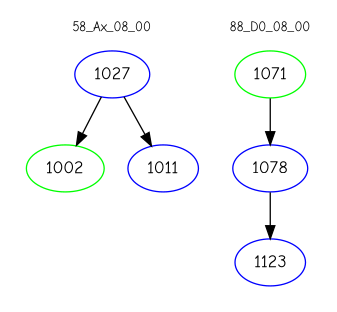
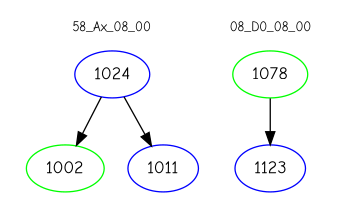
(270, 28) -> (271, 28)
(112, 74) -> (112, 74)
(270, 74) -> none
(270, 168) -> (270, 74)
